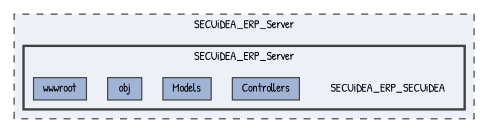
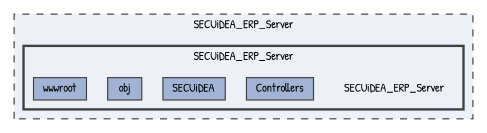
(187, 89) -> (194, 89)
(388, 89) -> (394, 89)
